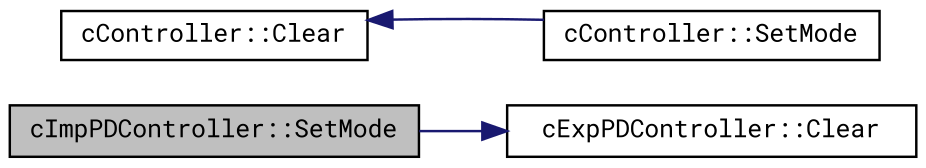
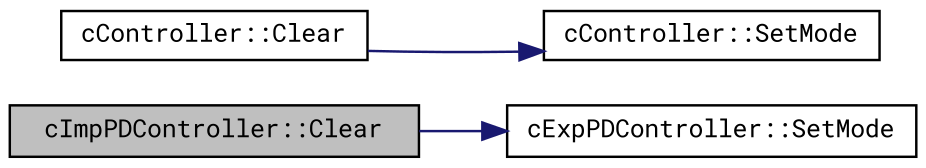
(468, 19) -> (443, 52)
(214, 131) -> (214, 131)
(712, 131) -> (712, 131)
